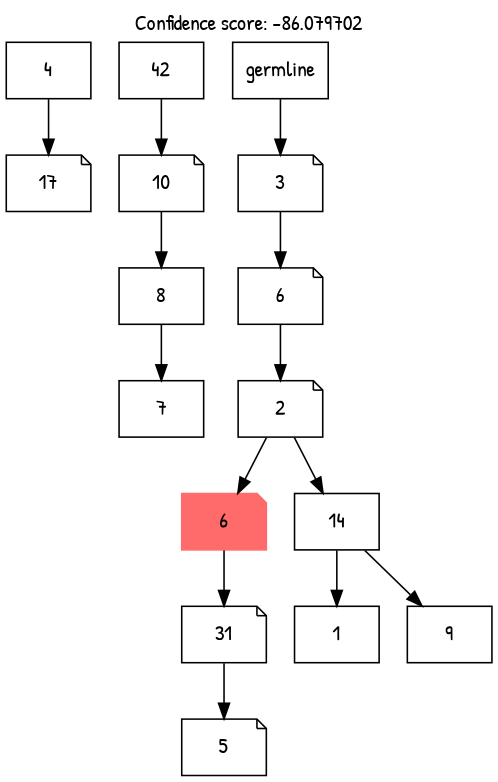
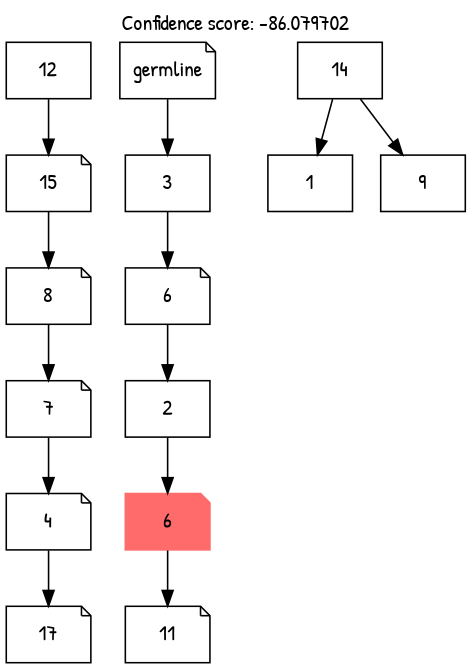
(49, 70) -> (49, 522)
(161, 70) -> (49, 70)
(280, 70) -> (168, 70)
(161, 183) -> (49, 183)
(280, 183) -> (168, 183)
(161, 296) -> (49, 296)
(161, 409) -> (49, 409)
(280, 409) -> (168, 409)
none -> (49, 458)
(305, 458) -> none
(224, 634) -> (168, 634)
(224, 747) -> none
